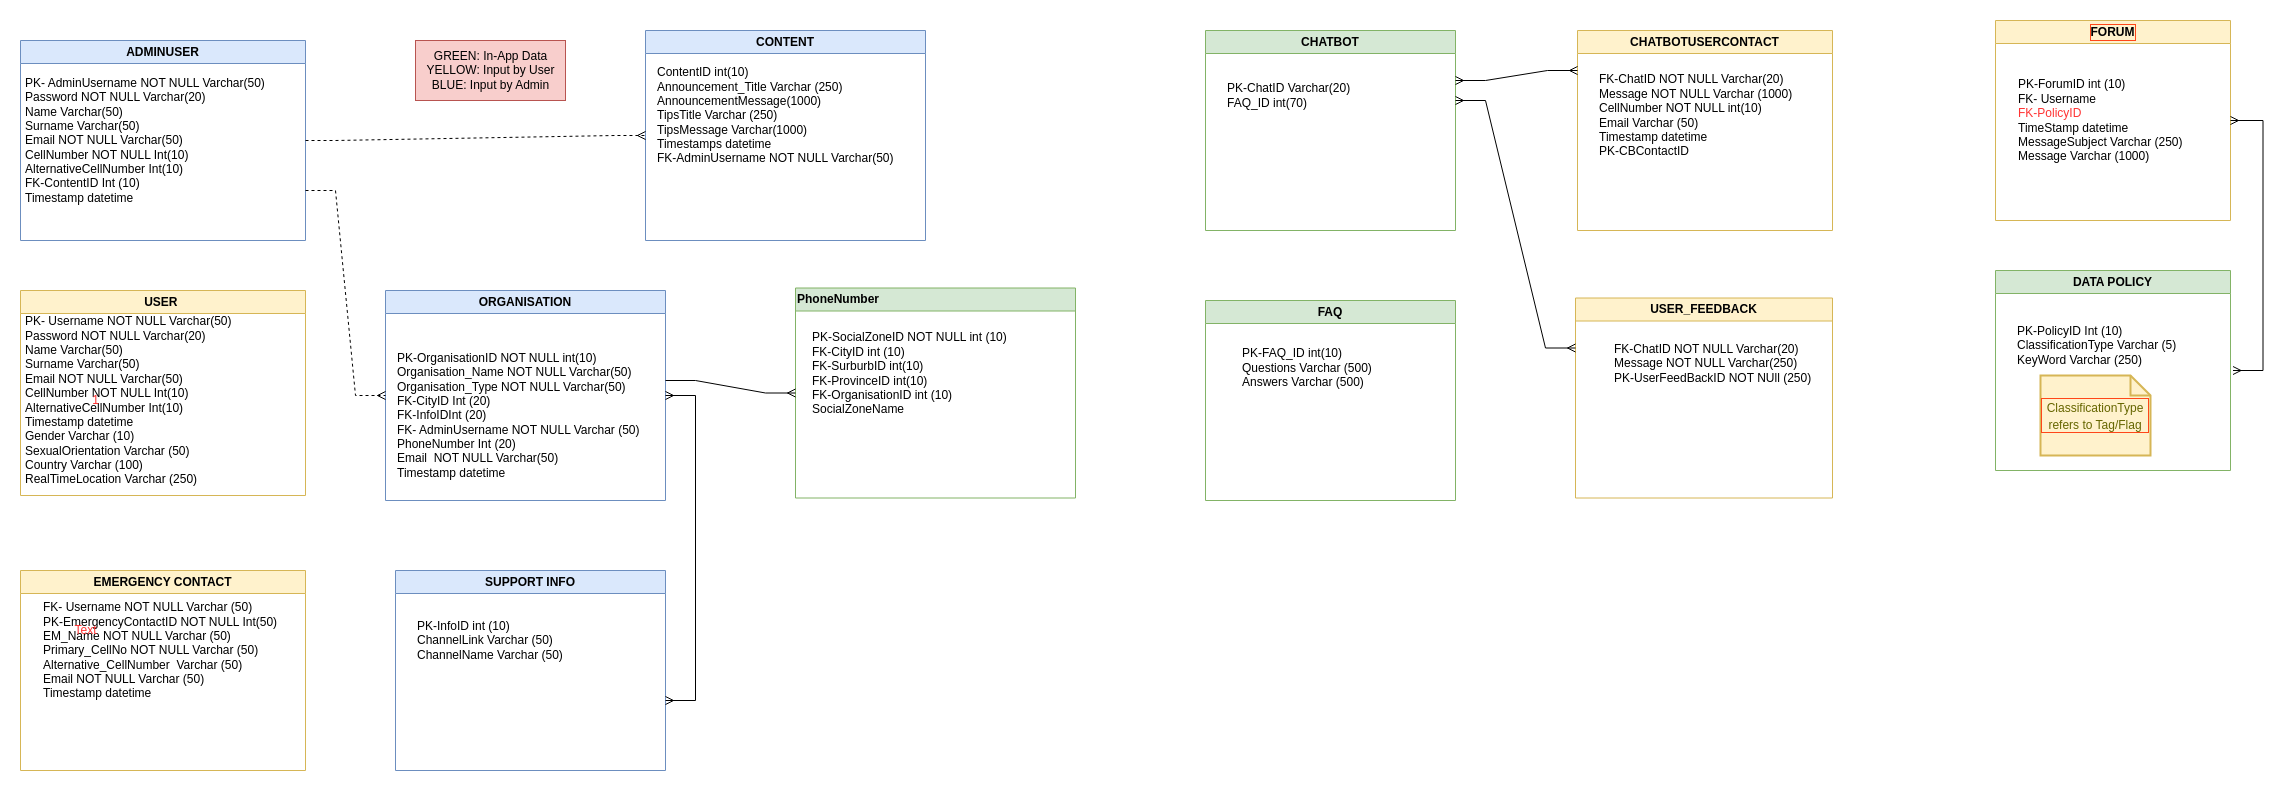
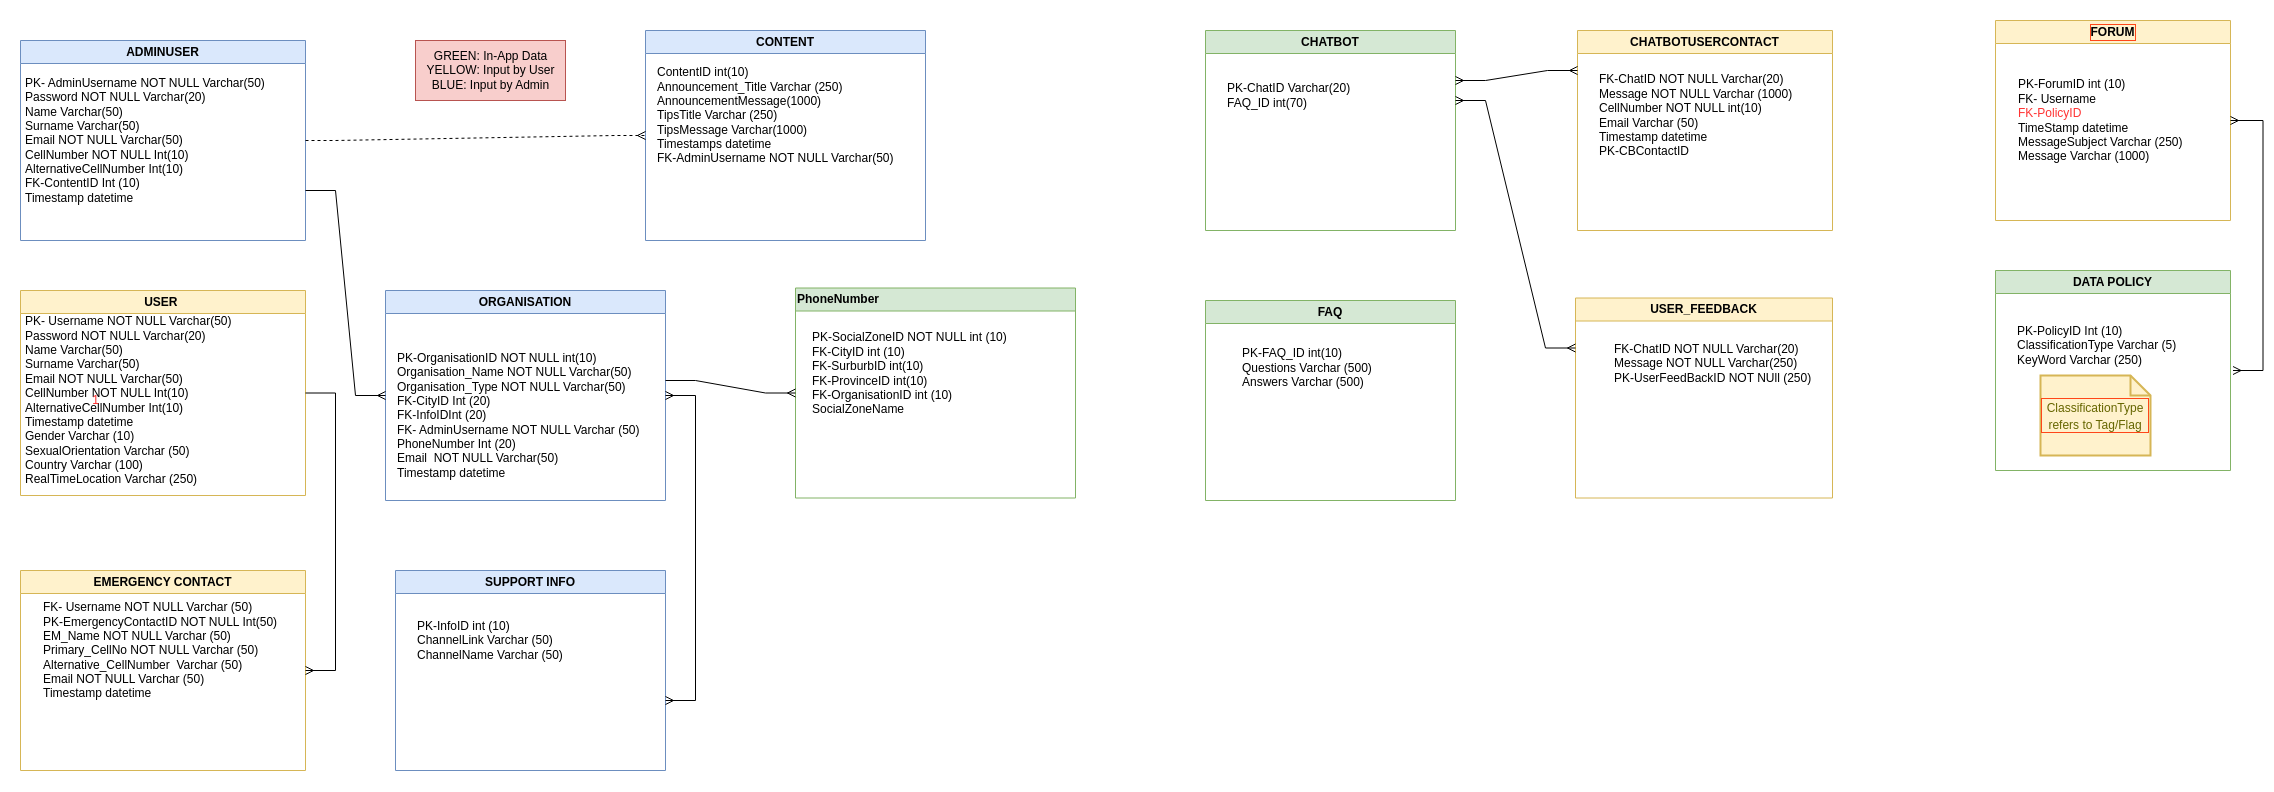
(345, 293) -> (345, 293)
none -> (336, 531)
(86, 631) -> none
